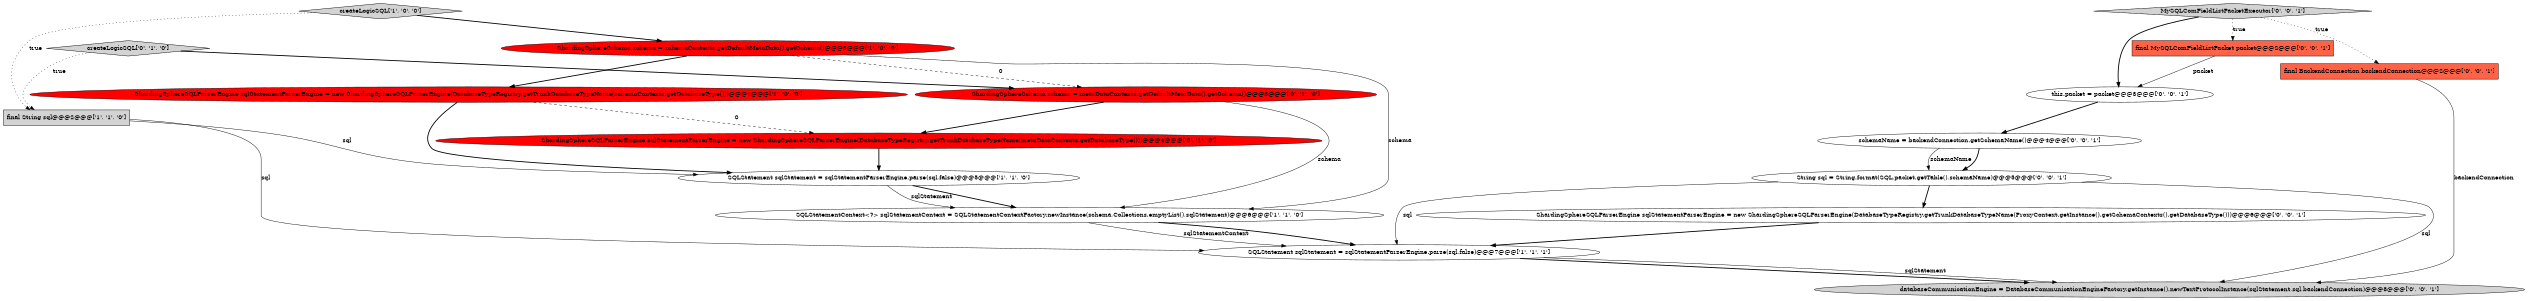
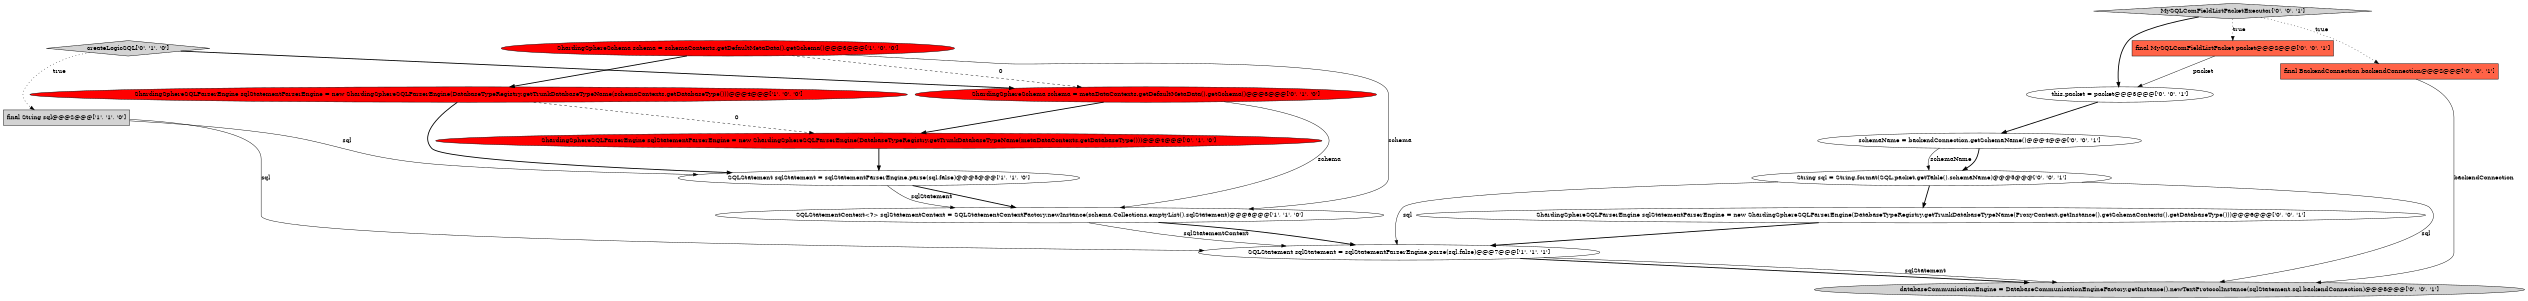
(381, 11) -> none
